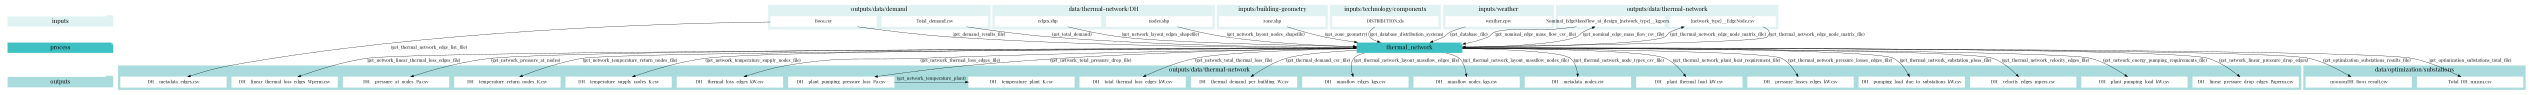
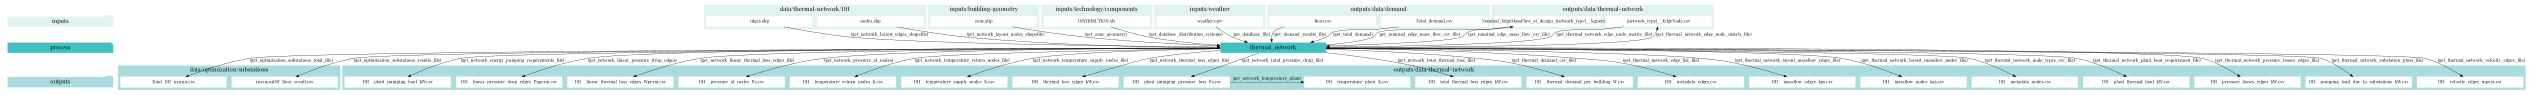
(479, 35) -> (1501, 53)
(1410, 48) -> (1273, 48)
